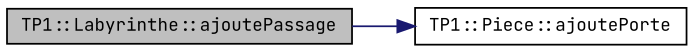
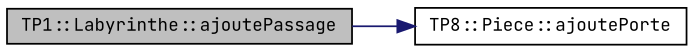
(551, 26) -> (551, 26)
